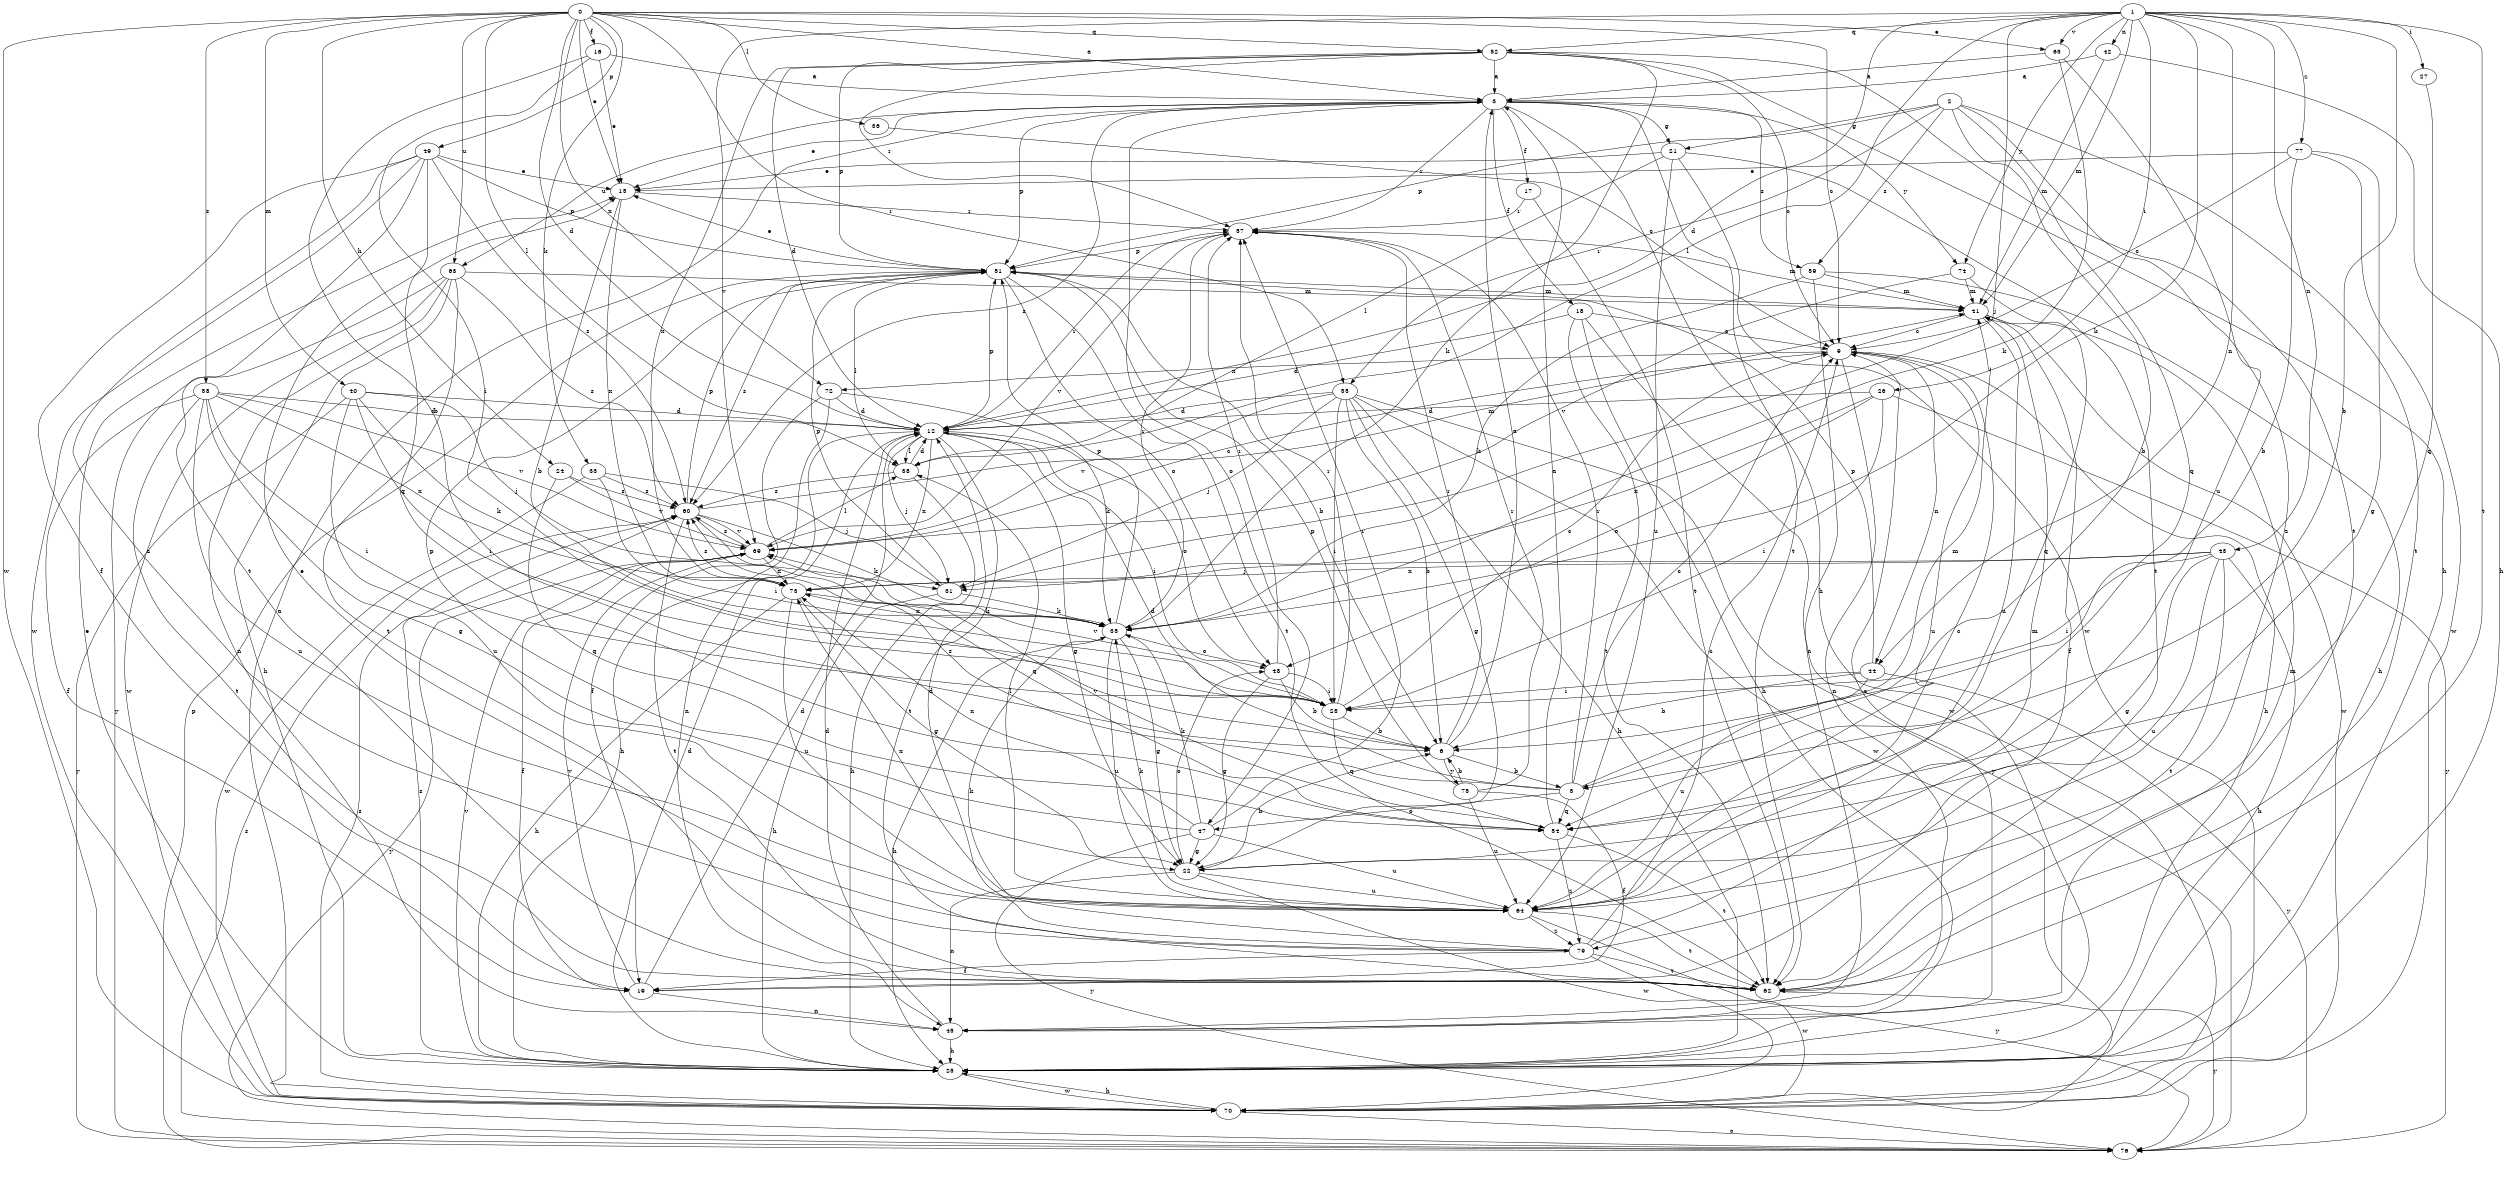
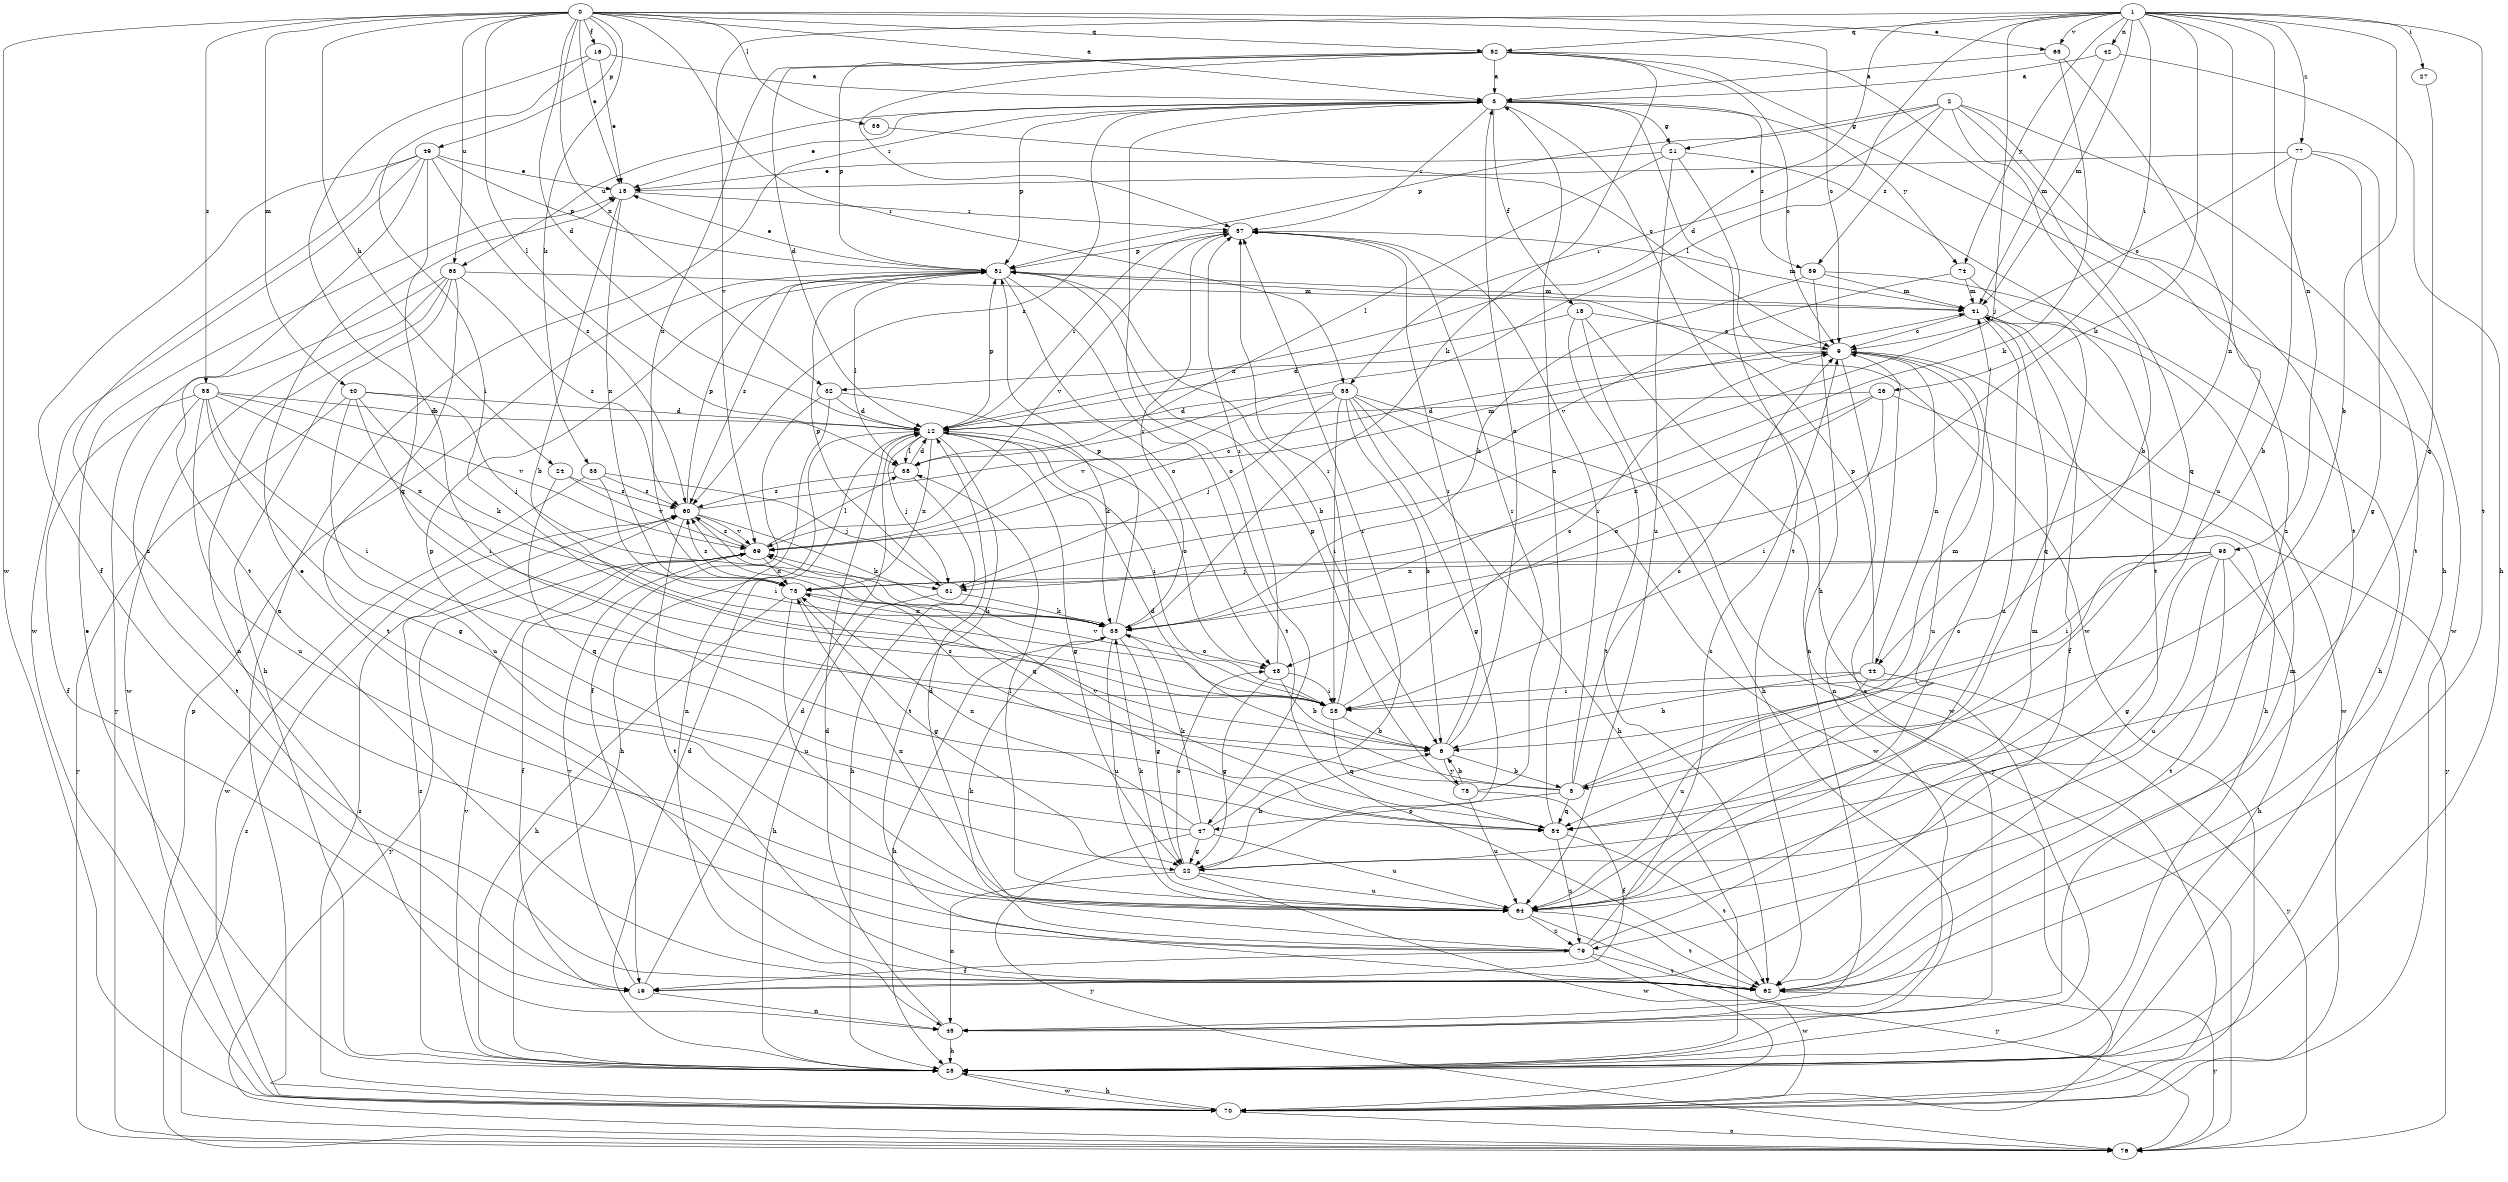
(1529, 191) -> none
(829, 391) -> (829, 391)
(2223, 551) -> (2223, 551)
